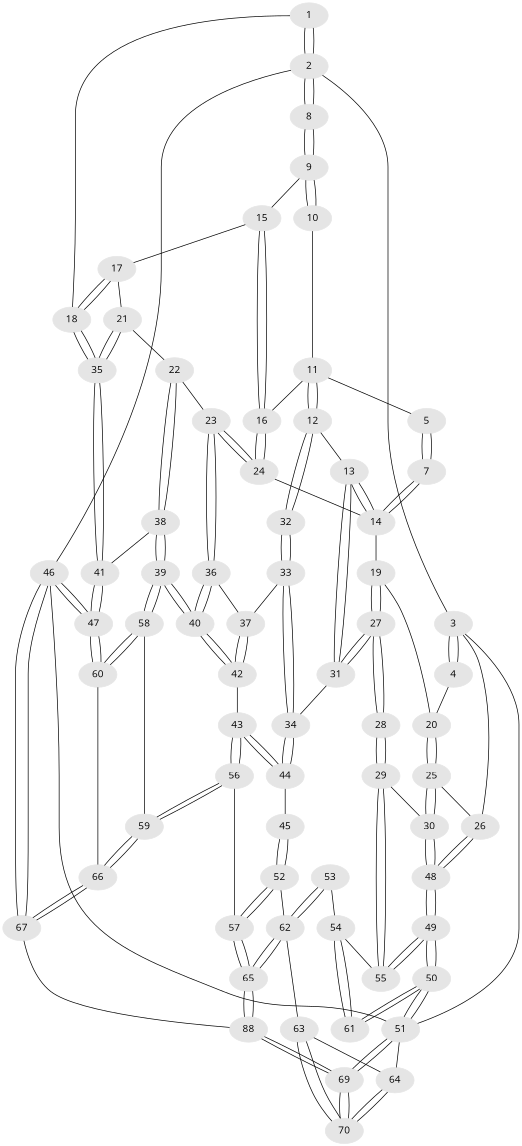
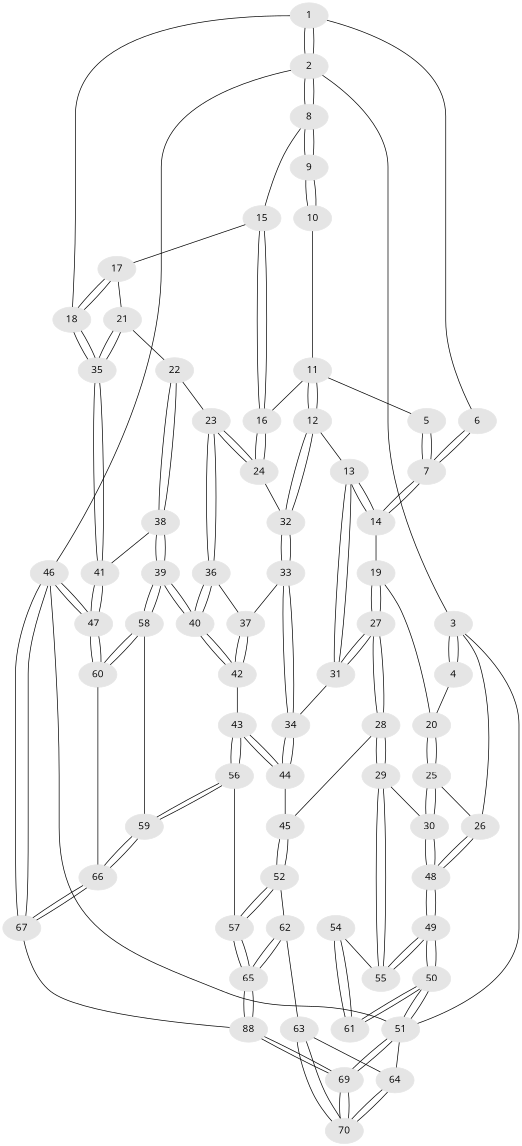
(286, 193) -> (279, 165)
none -> (477, 421)
(318, 497) -> (273, 497)
none -> (333, 776)
(330, 877) -> none
